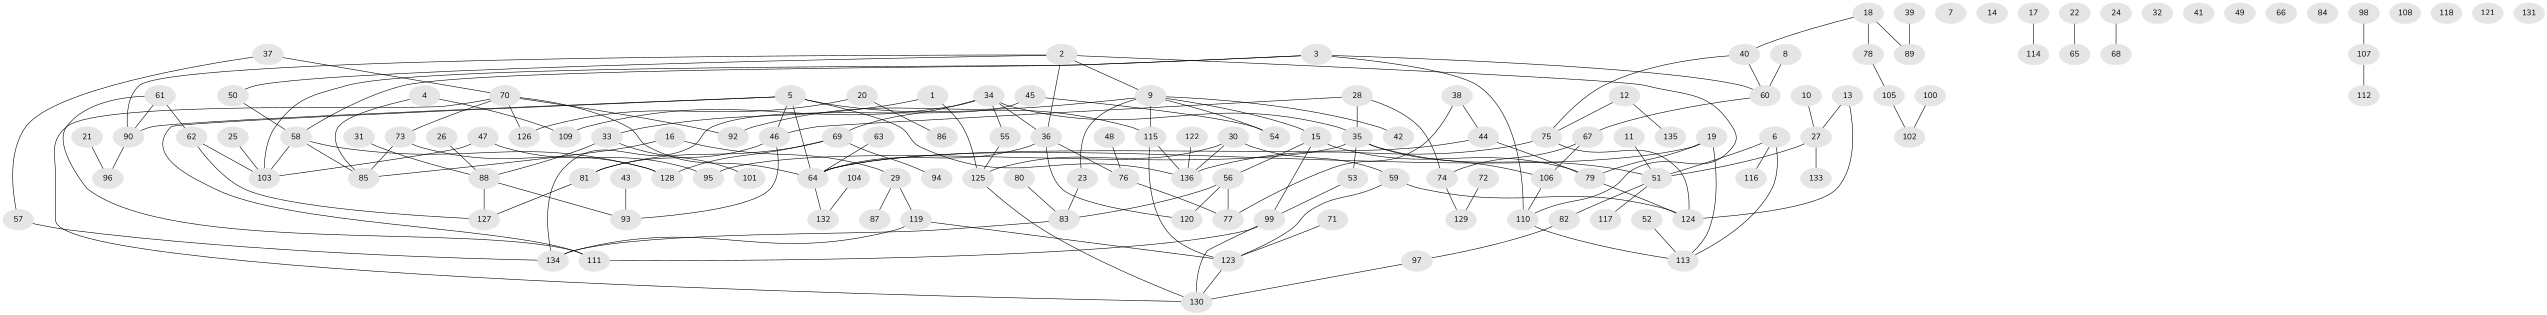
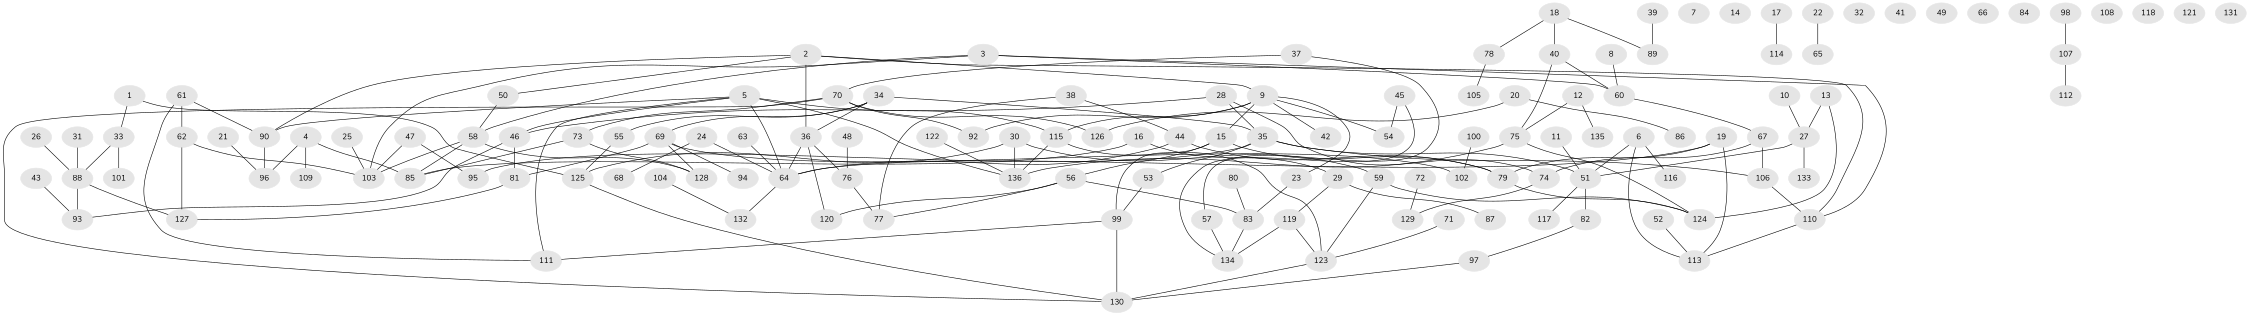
(776, 112) -> none
(1899, 116) -> (1061, 158)
(654, 149) -> (743, 158)
none -> (285, 158)
